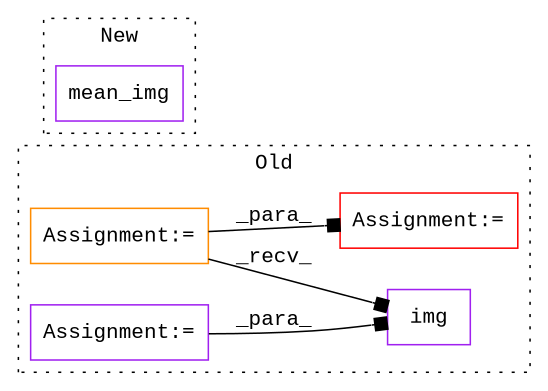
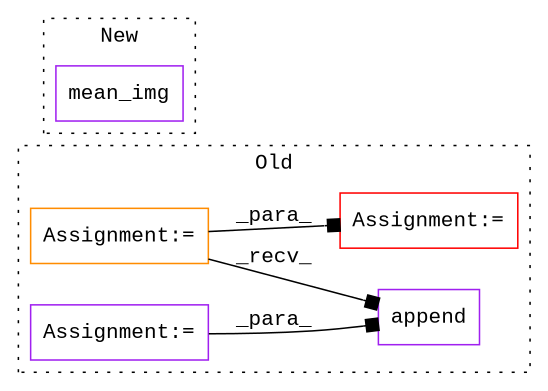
(429, 317) -> (429, 317)
